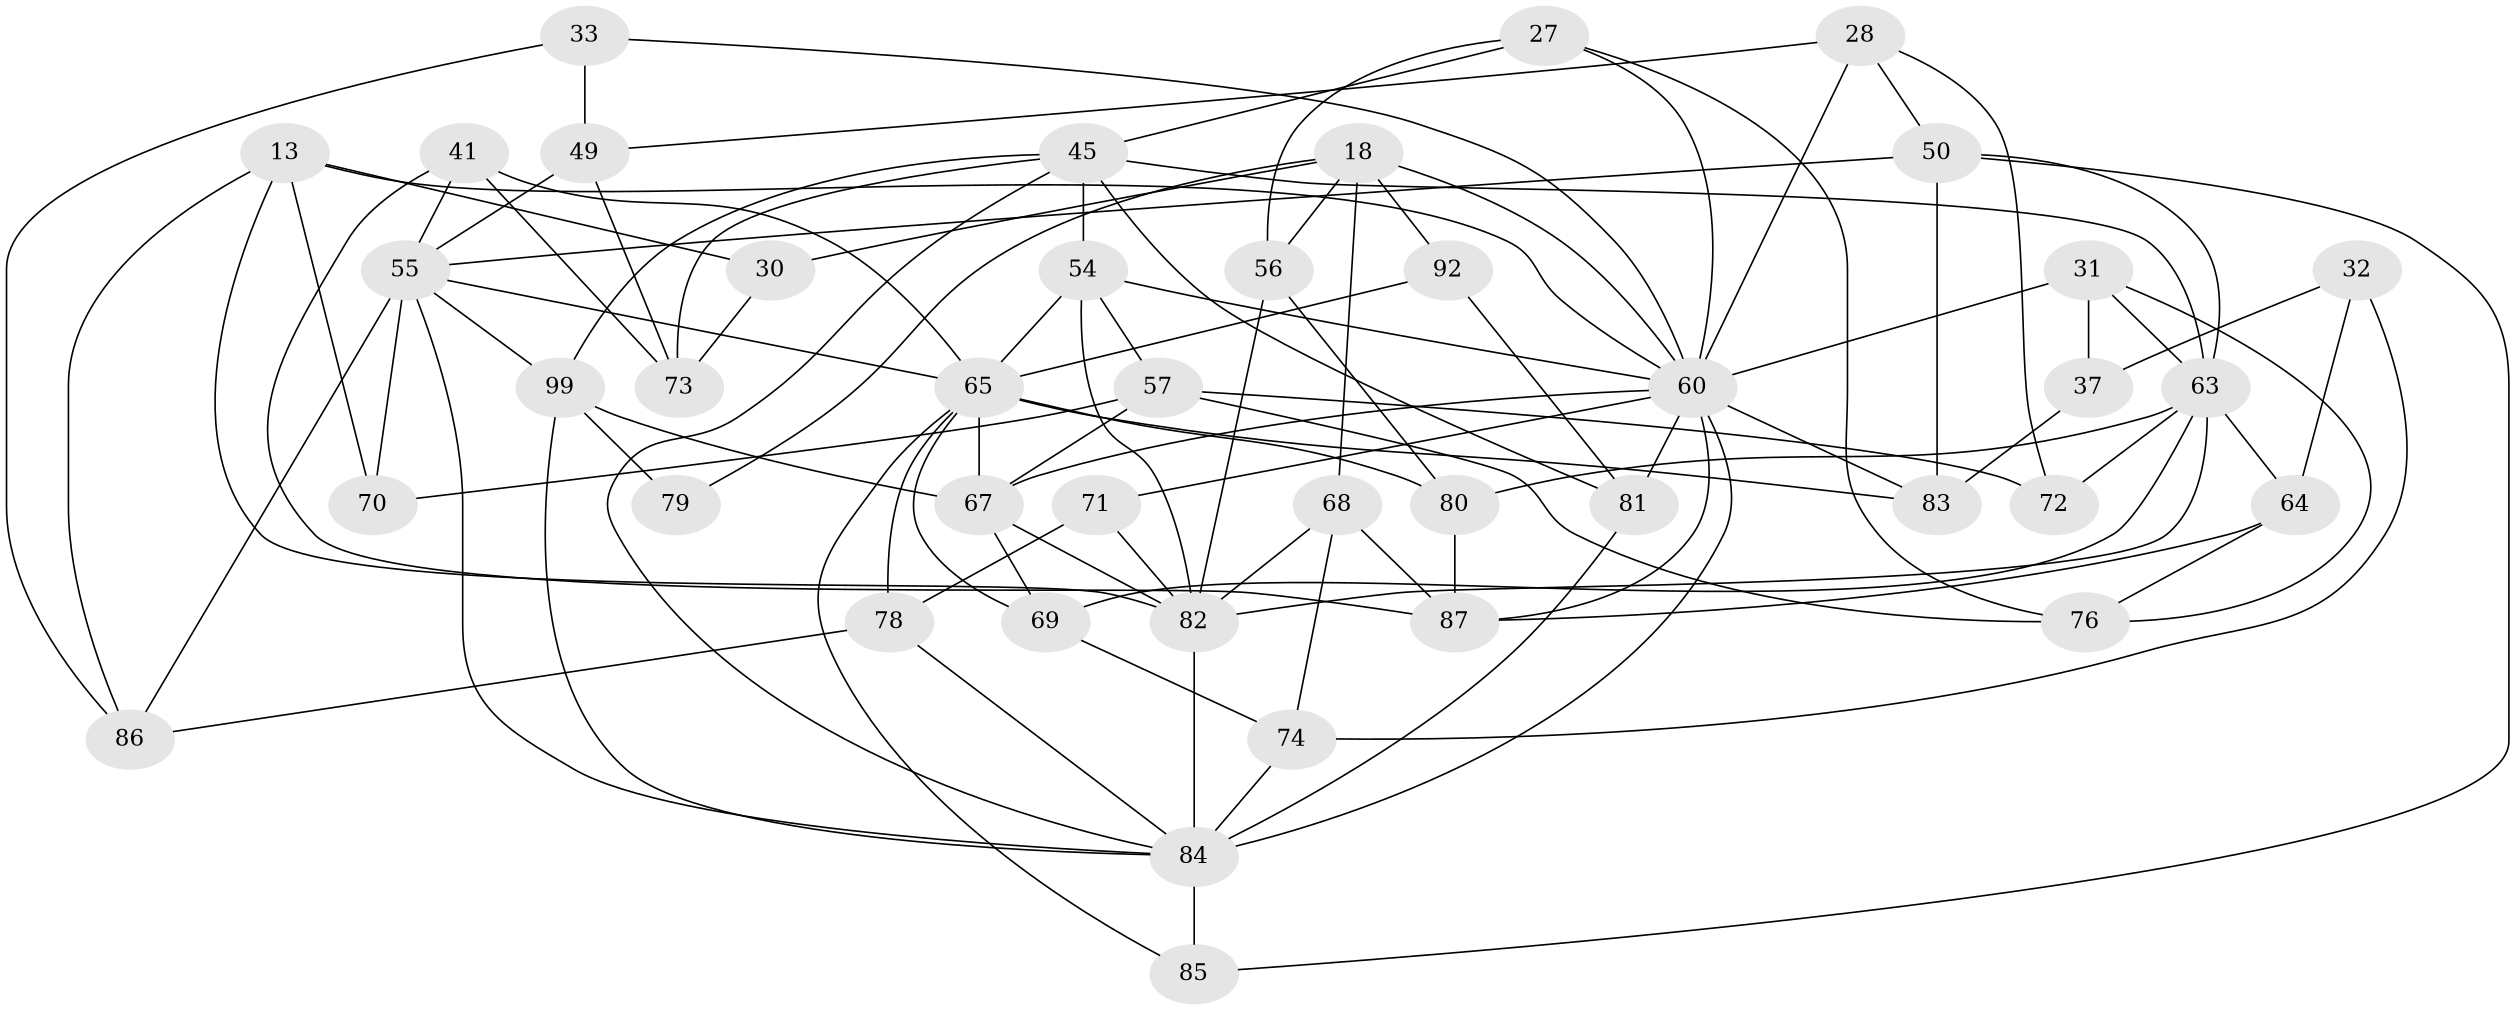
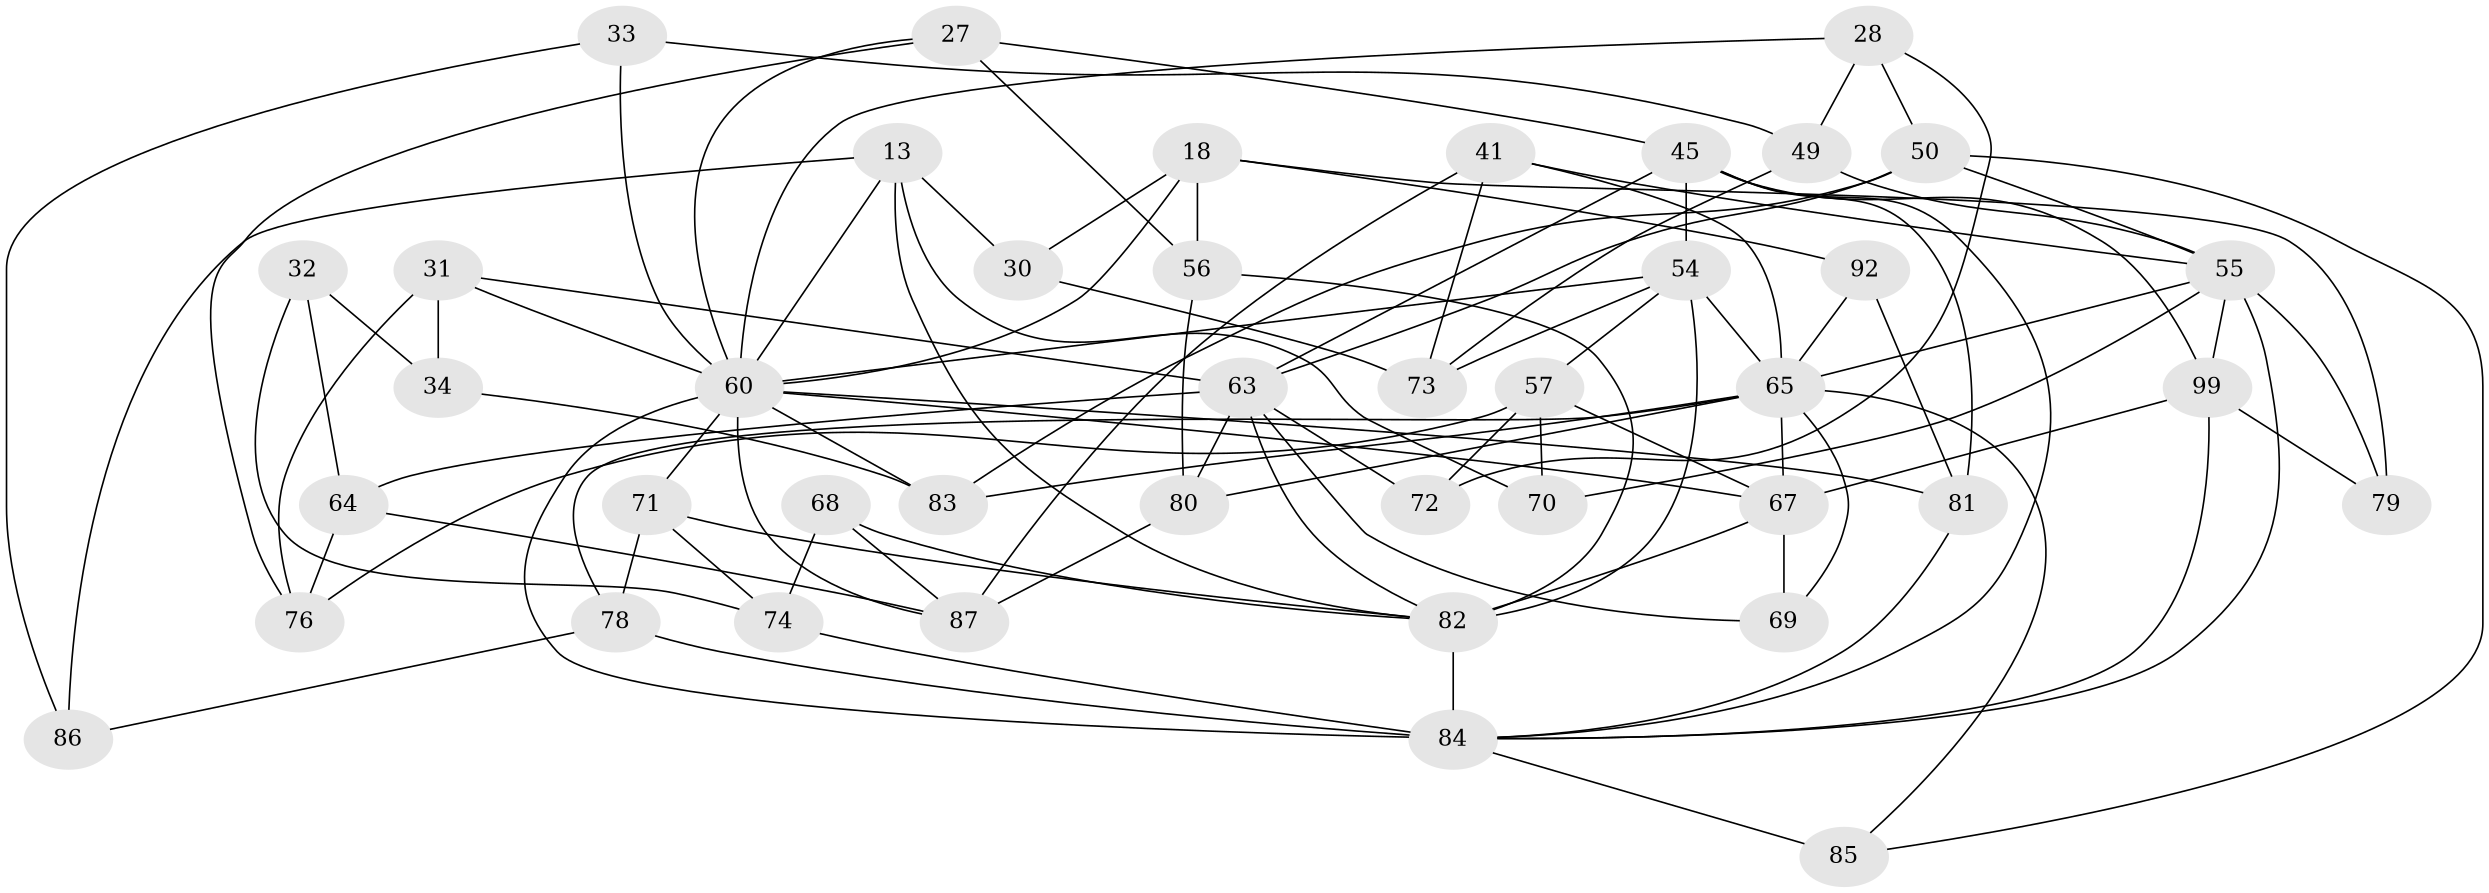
(810, 198) -> (1563, 324)
(1348, 336) -> none
(2089, 388) -> (438, 388)
(268, 505) -> (2331, 376)
(1169, 681) -> (705, 557)
